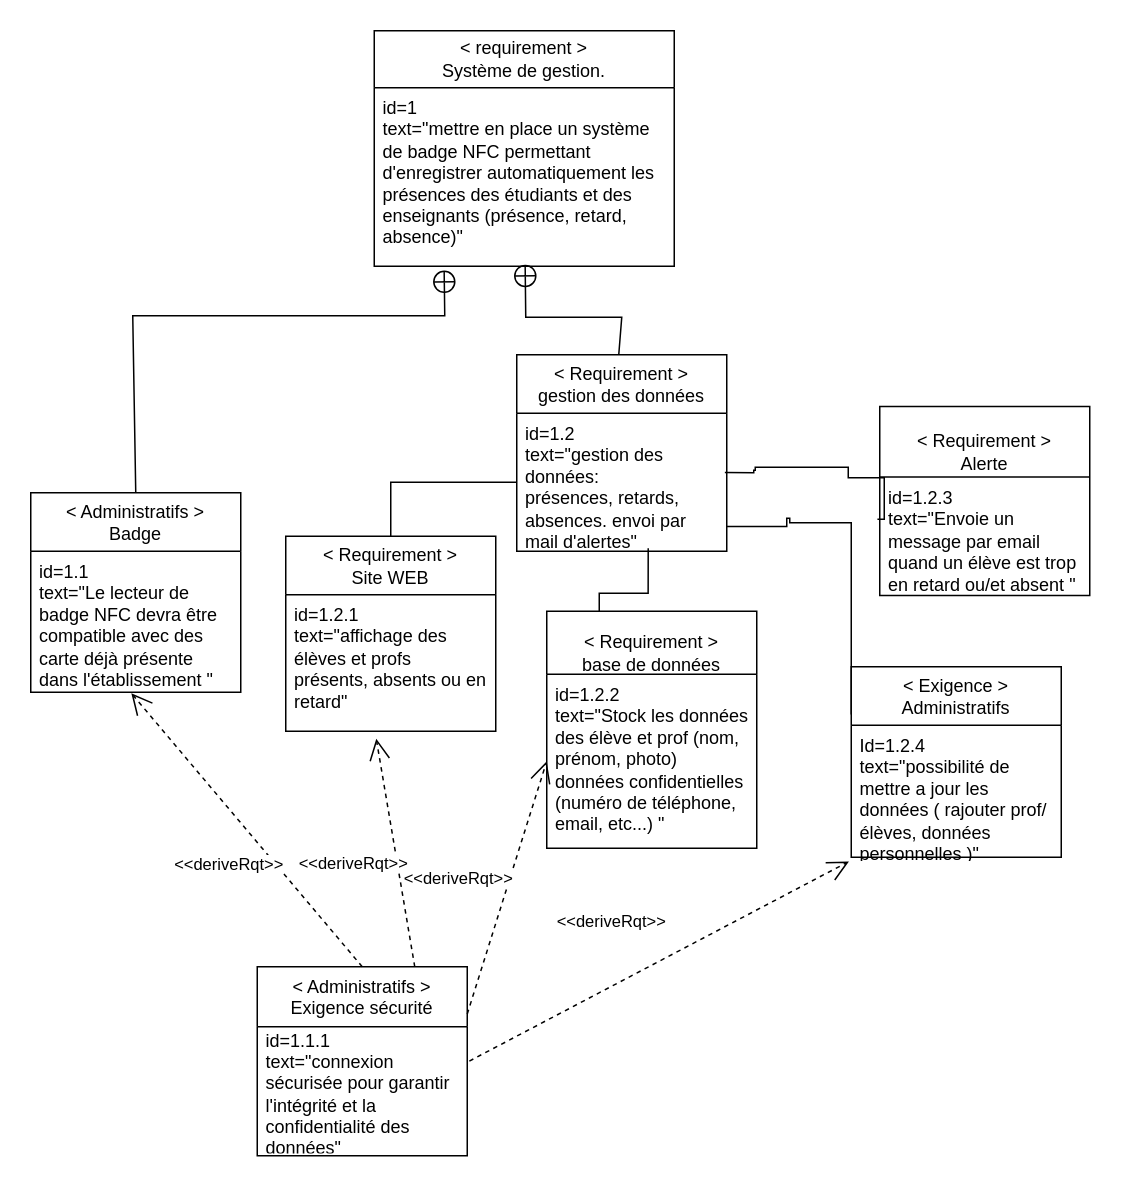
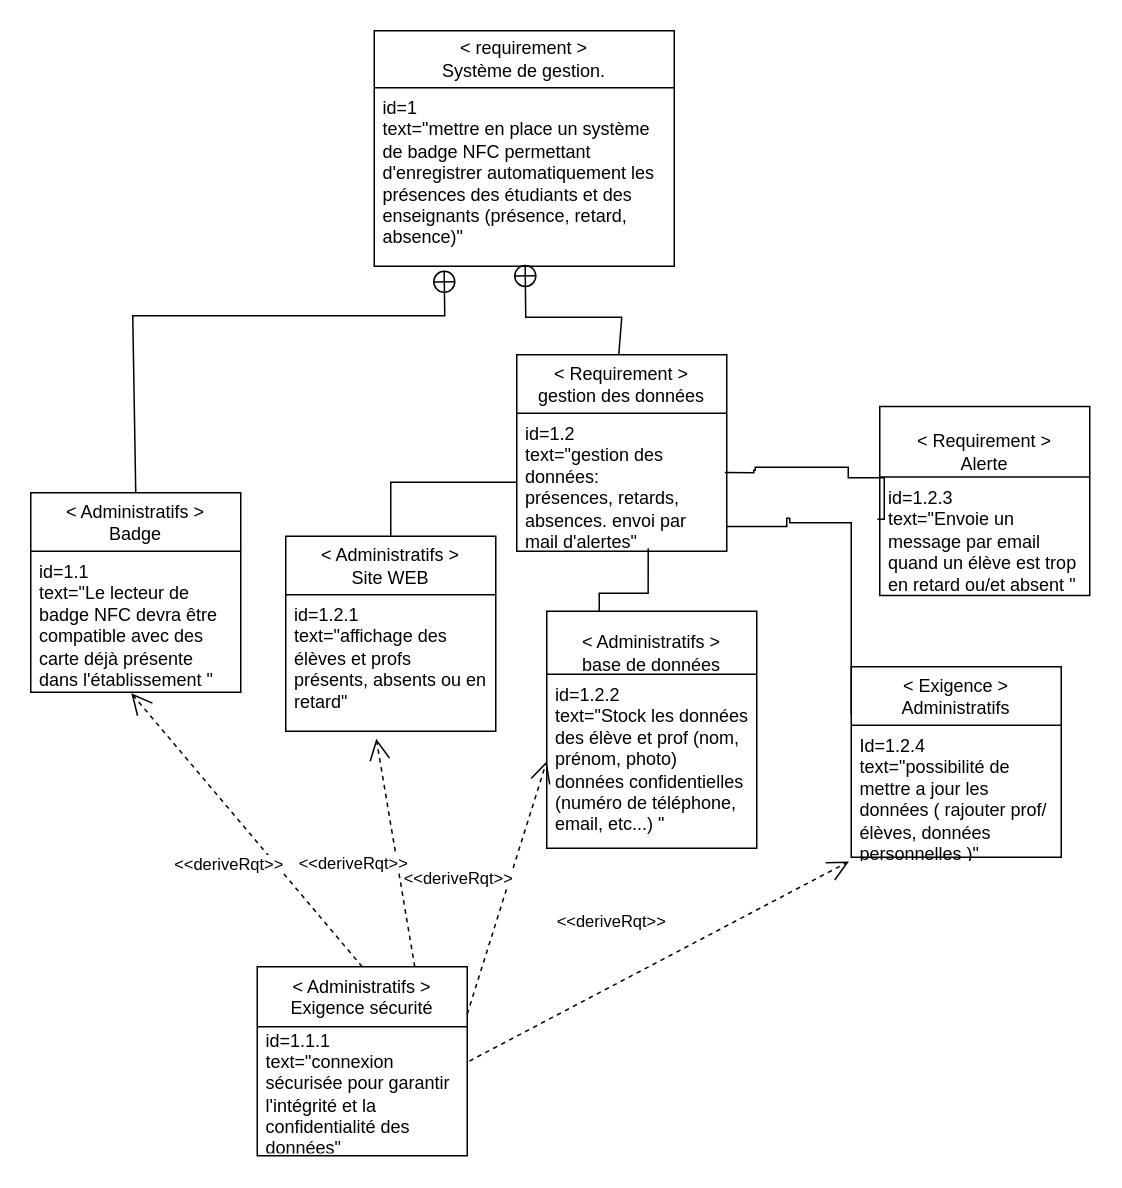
(391, 566) -> (391, 566)
(652, 643) -> (652, 643)
